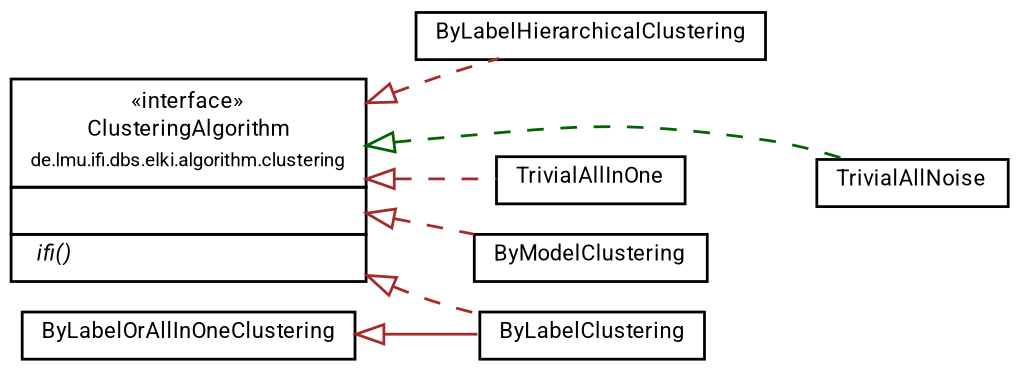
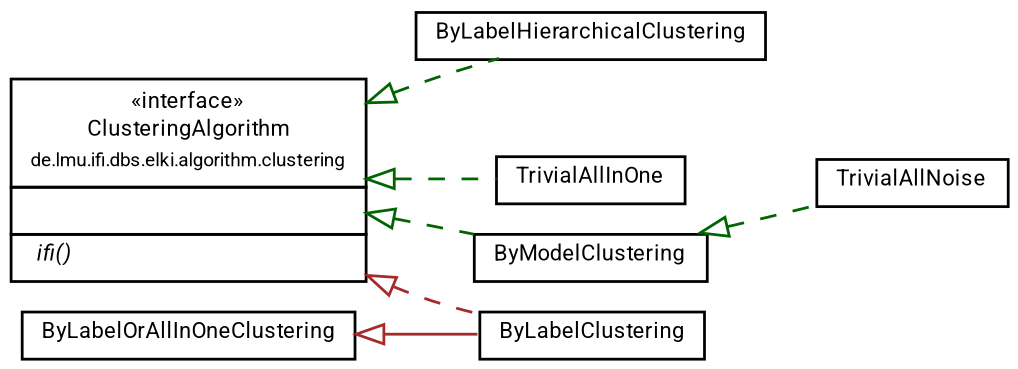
(446, 75) -> (446, 75)
(619, 127) -> (772, 216)
(446, 179) -> (446, 179)
(434, 226) -> (434, 226)
